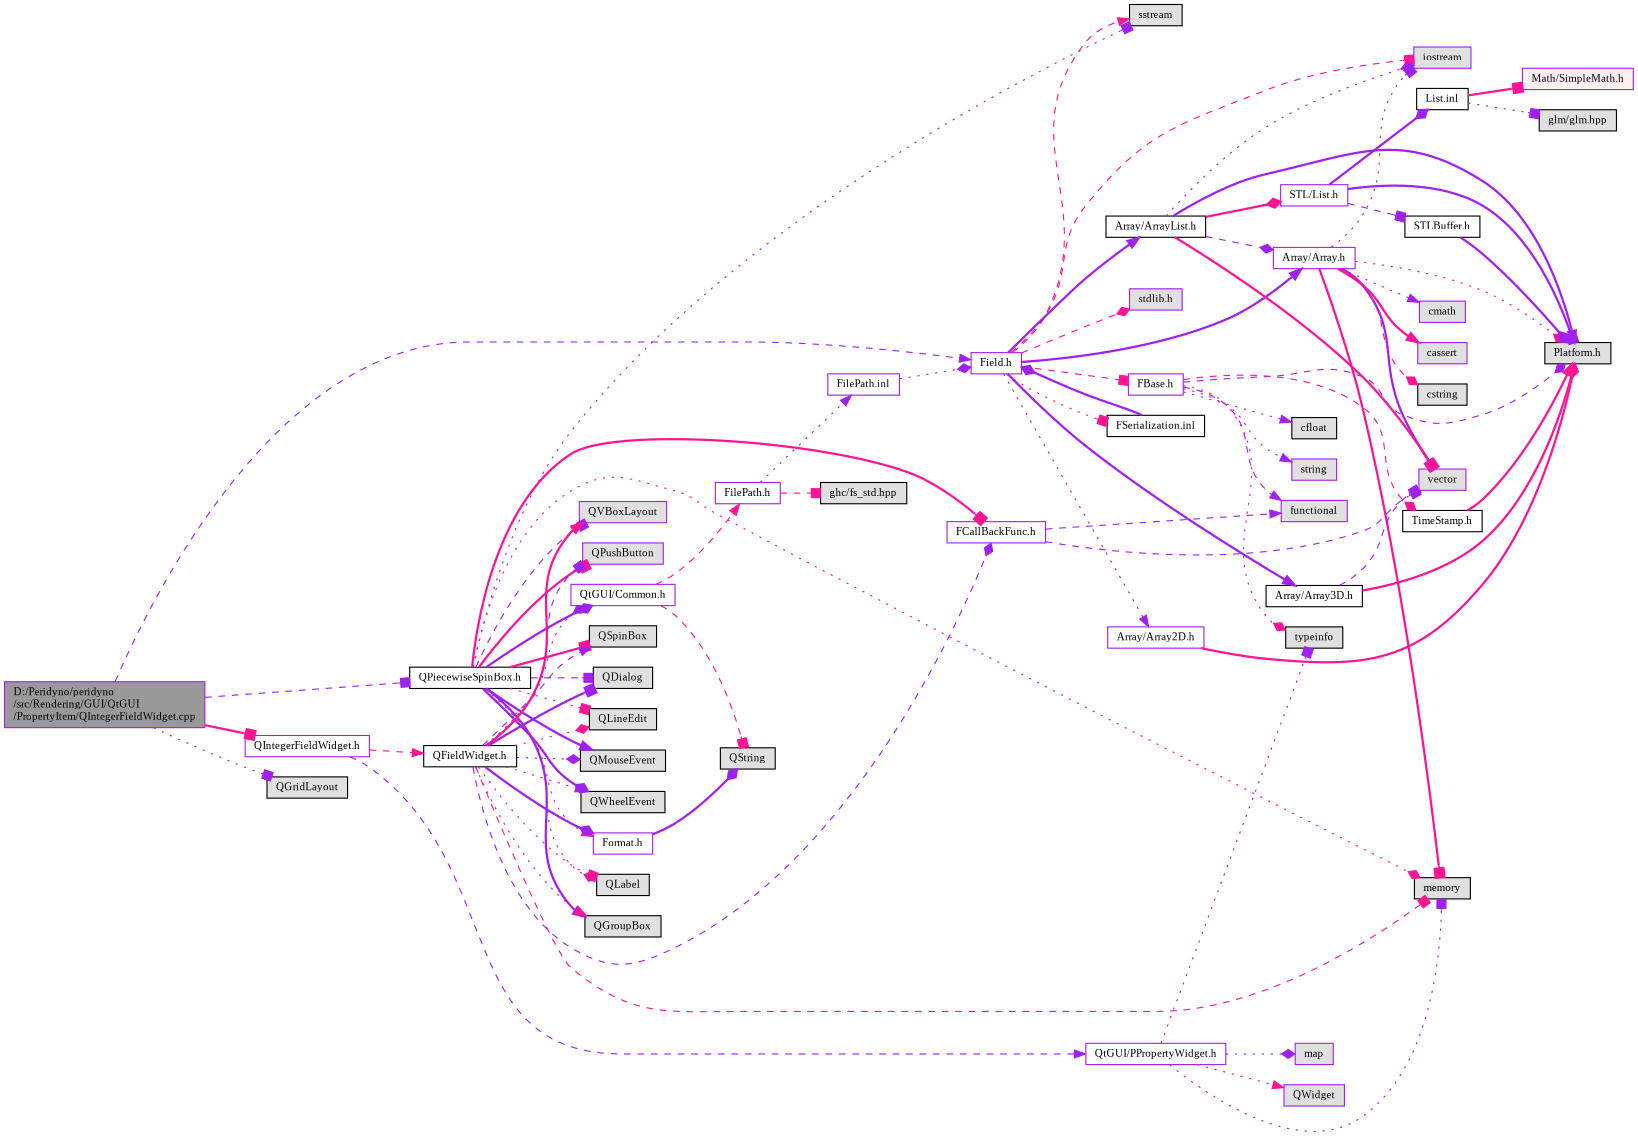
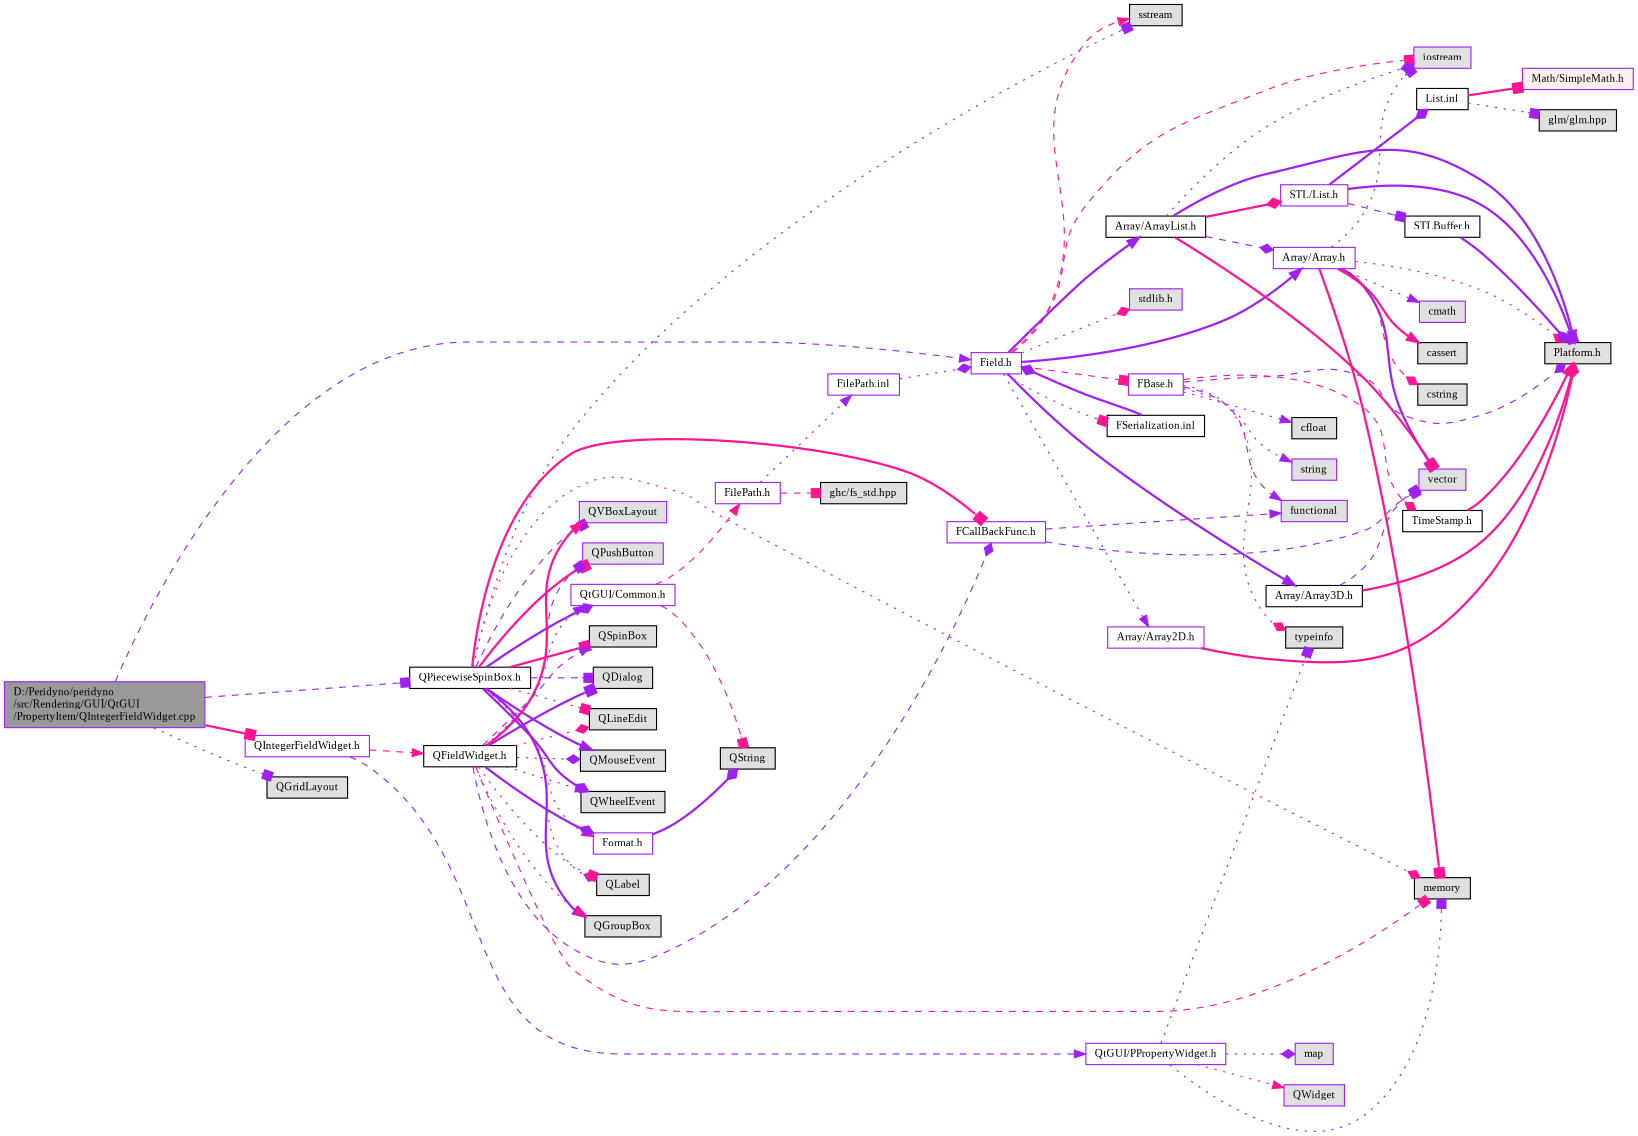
(1069, 333) -> (1069, 333)
(1442, 353) -> (1442, 353)
(539, 685) -> (539, 684)
